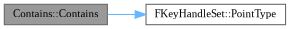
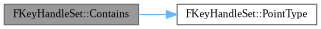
(56, 14) -> (71, 14)
